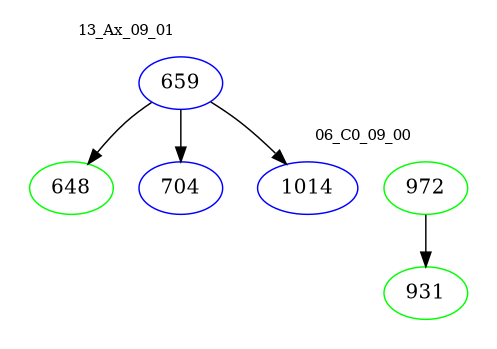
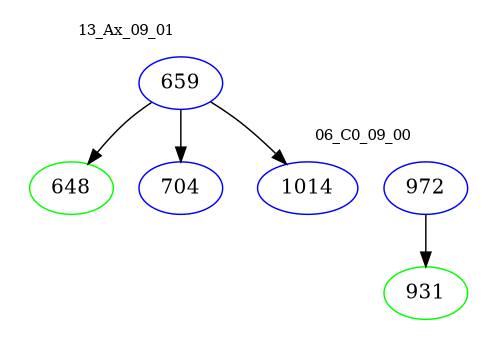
(426, 188) -> (426, 188)
